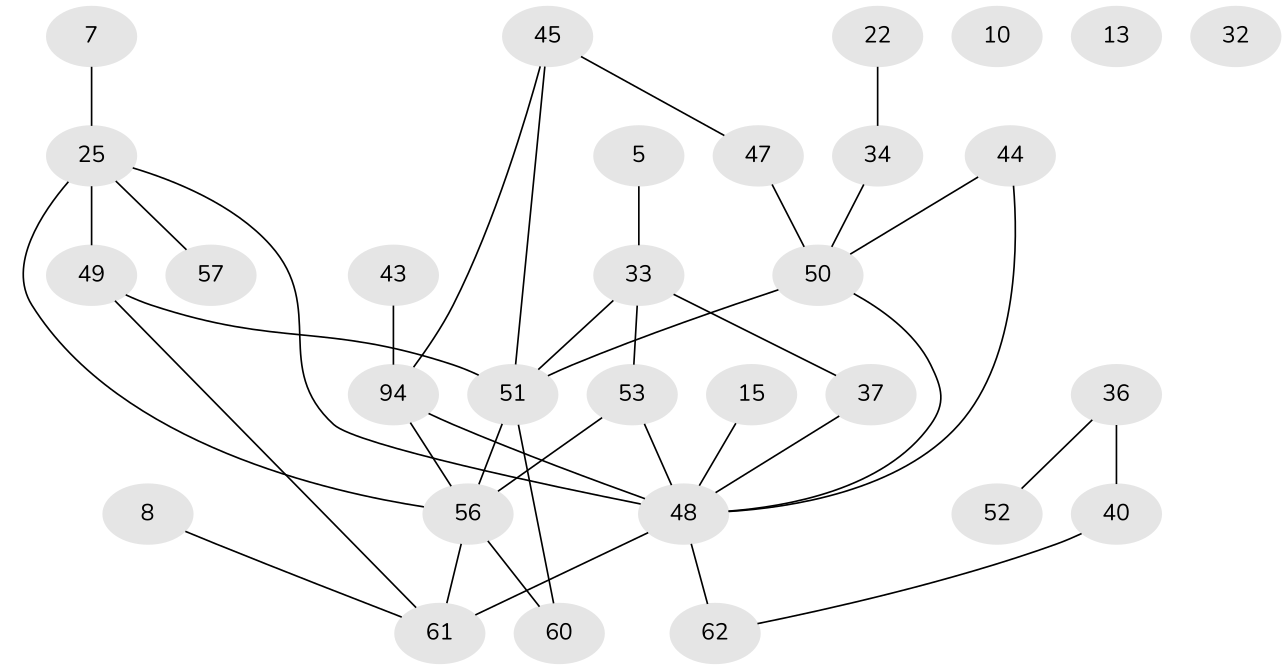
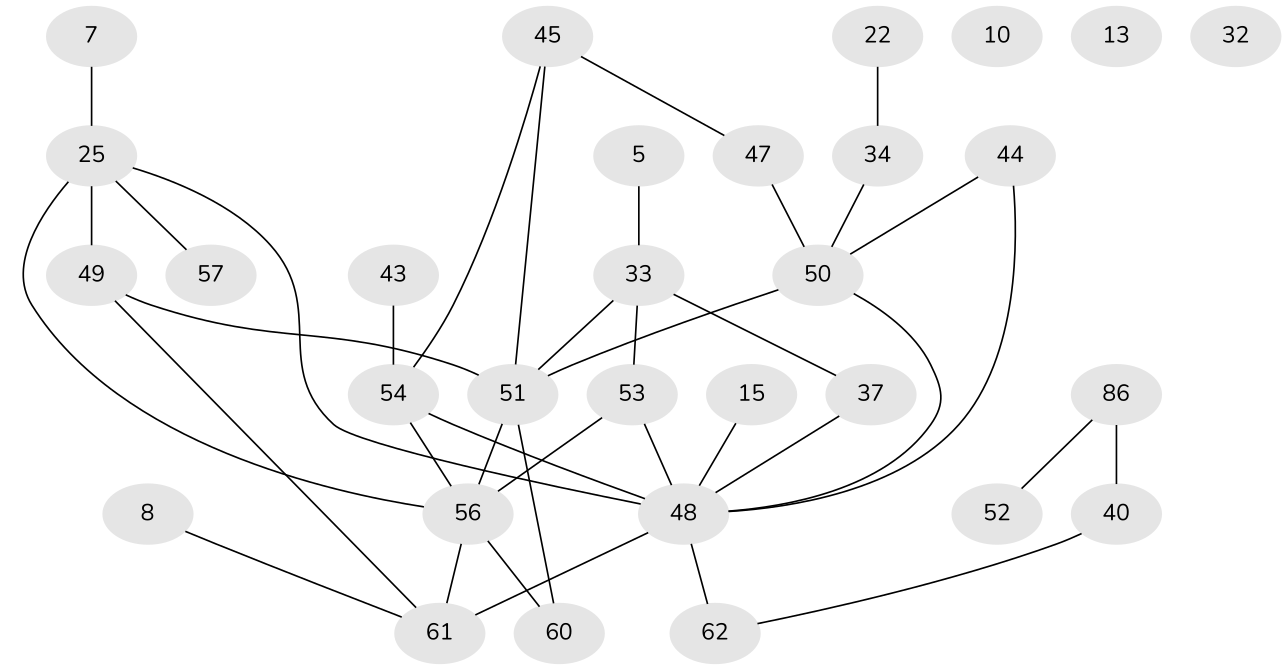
(393, 395) -> (393, 395)
(1116, 395) -> (1116, 395)
